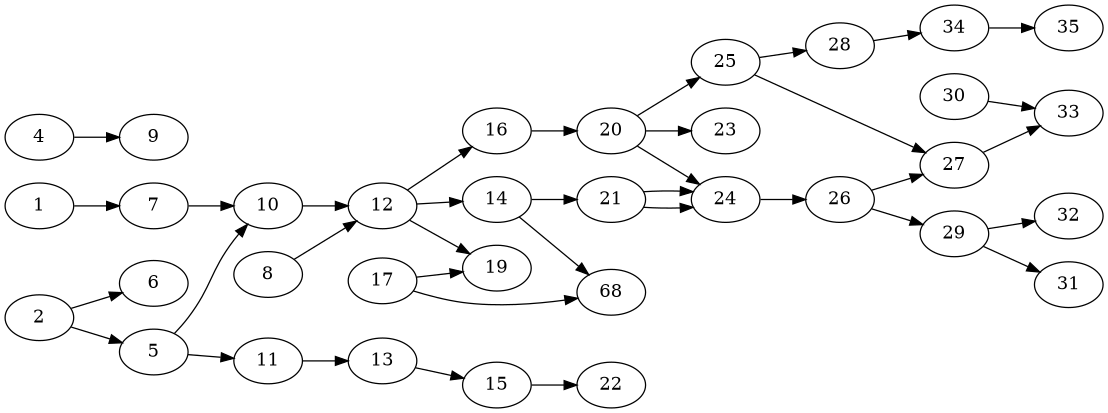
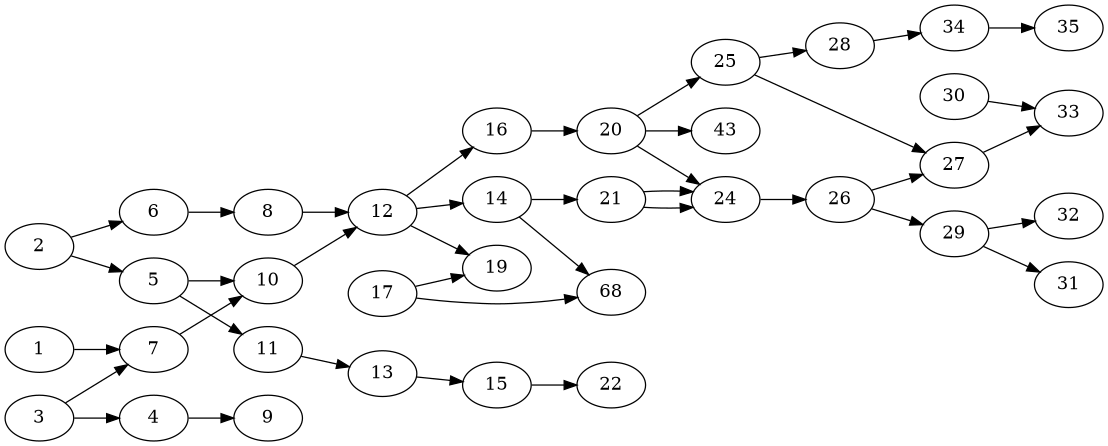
(726, 131) -> (726, 131)
none -> (205, 212)
none -> (39, 418)
